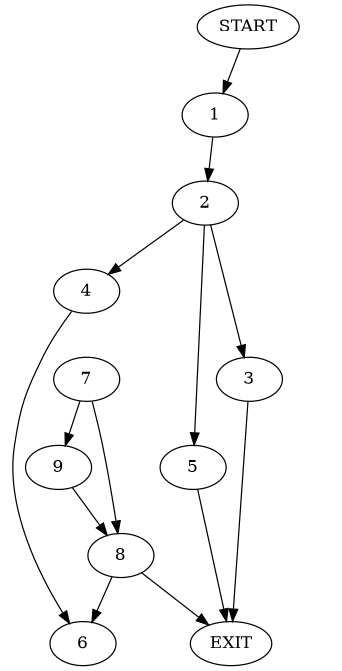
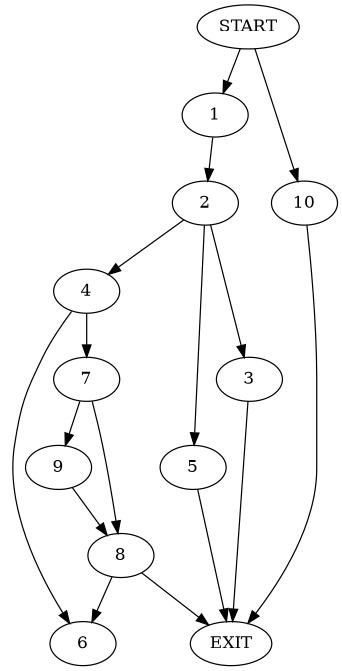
none -> (304, 203)
none -> (87, 329)
